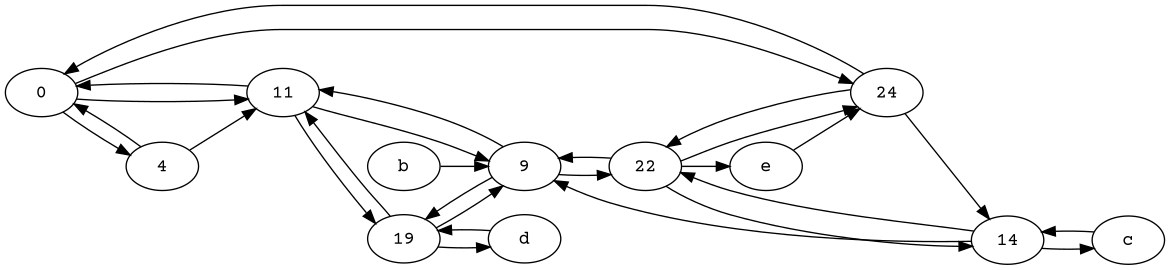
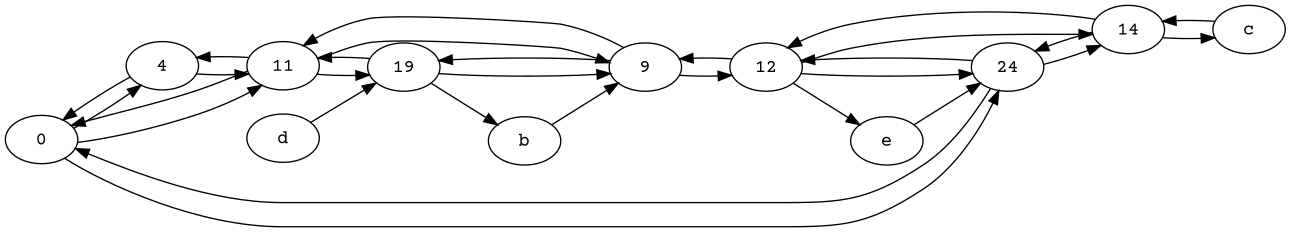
none -> (229, 57)
(645, 166) -> (766, 67)
(766, 232) -> (1070, 39)
(457, 248) -> (459, 100)
